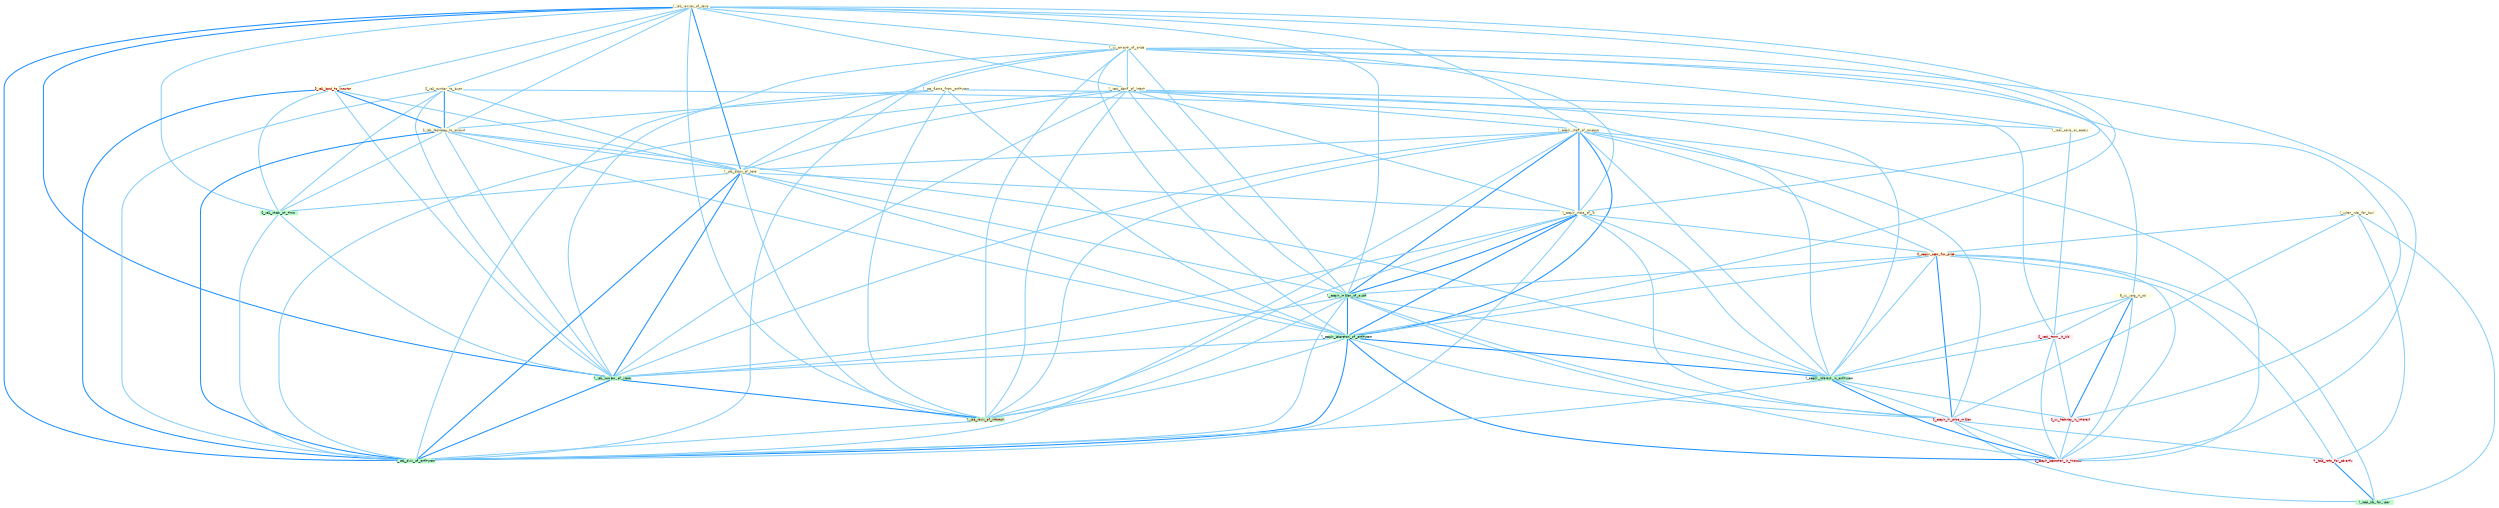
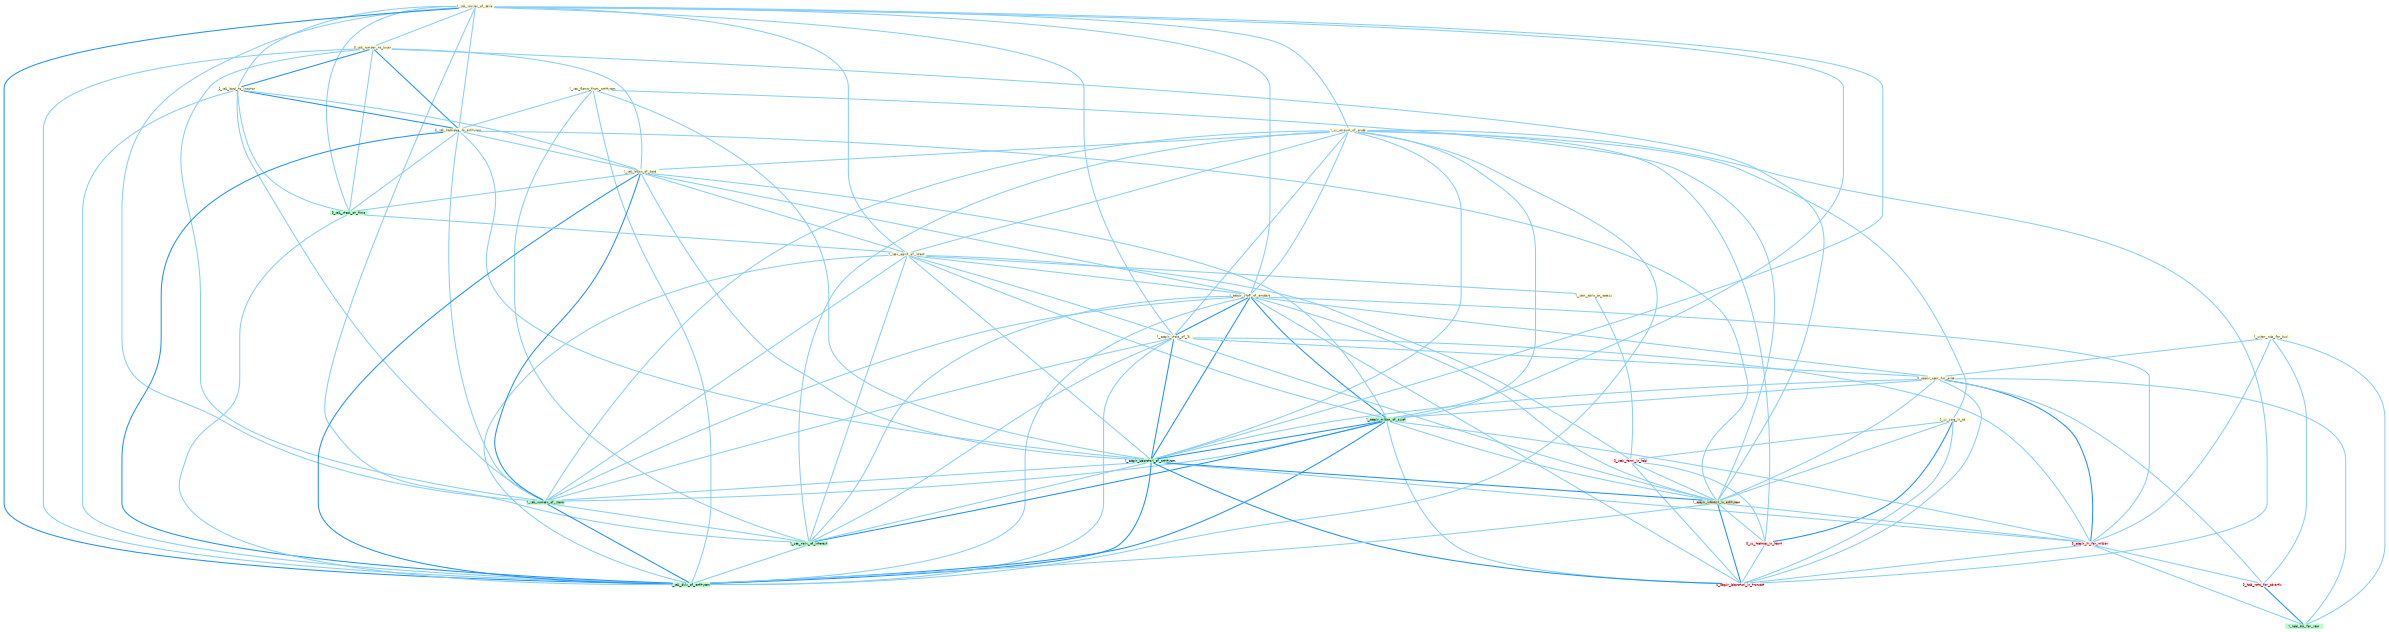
none -> (305, 68)
(1605, 80) -> (1308, 218)
(715, 85) -> none
(334, 89) -> (238, 89)
(43, 118) -> (122, 286)
(444, 130) -> (459, 130)
(1140, 191) -> none
(1936, 254) -> (1936, 378)
(1465, 258) -> none
(2133, 296) -> (1953, 420)
(83, 321) -> (126, 531)
(429, 323) -> (602, 232)
(814, 337) -> none
(2054, 337) -> (1631, 461)
none -> (1029, 358)
(1175, 374) -> (1113, 482)
(1830, 378) -> (1717, 502)
(799, 399) -> (677, 523)
(986, 420) -> (809, 544)
(1952, 420) -> (2090, 544)
(2071, 420) -> (1765, 544)
(929, 447) -> (1166, 535)
(2333, 461) -> (2263, 585)
